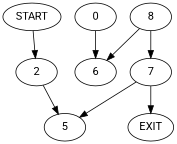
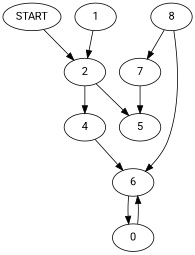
none -> (96, 17)
none -> (85, 127)
(151, 127) -> none
none -> (128, 206)
